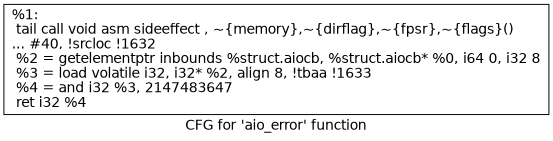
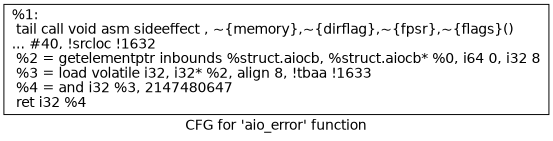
(122, 88) -> (122, 88)
